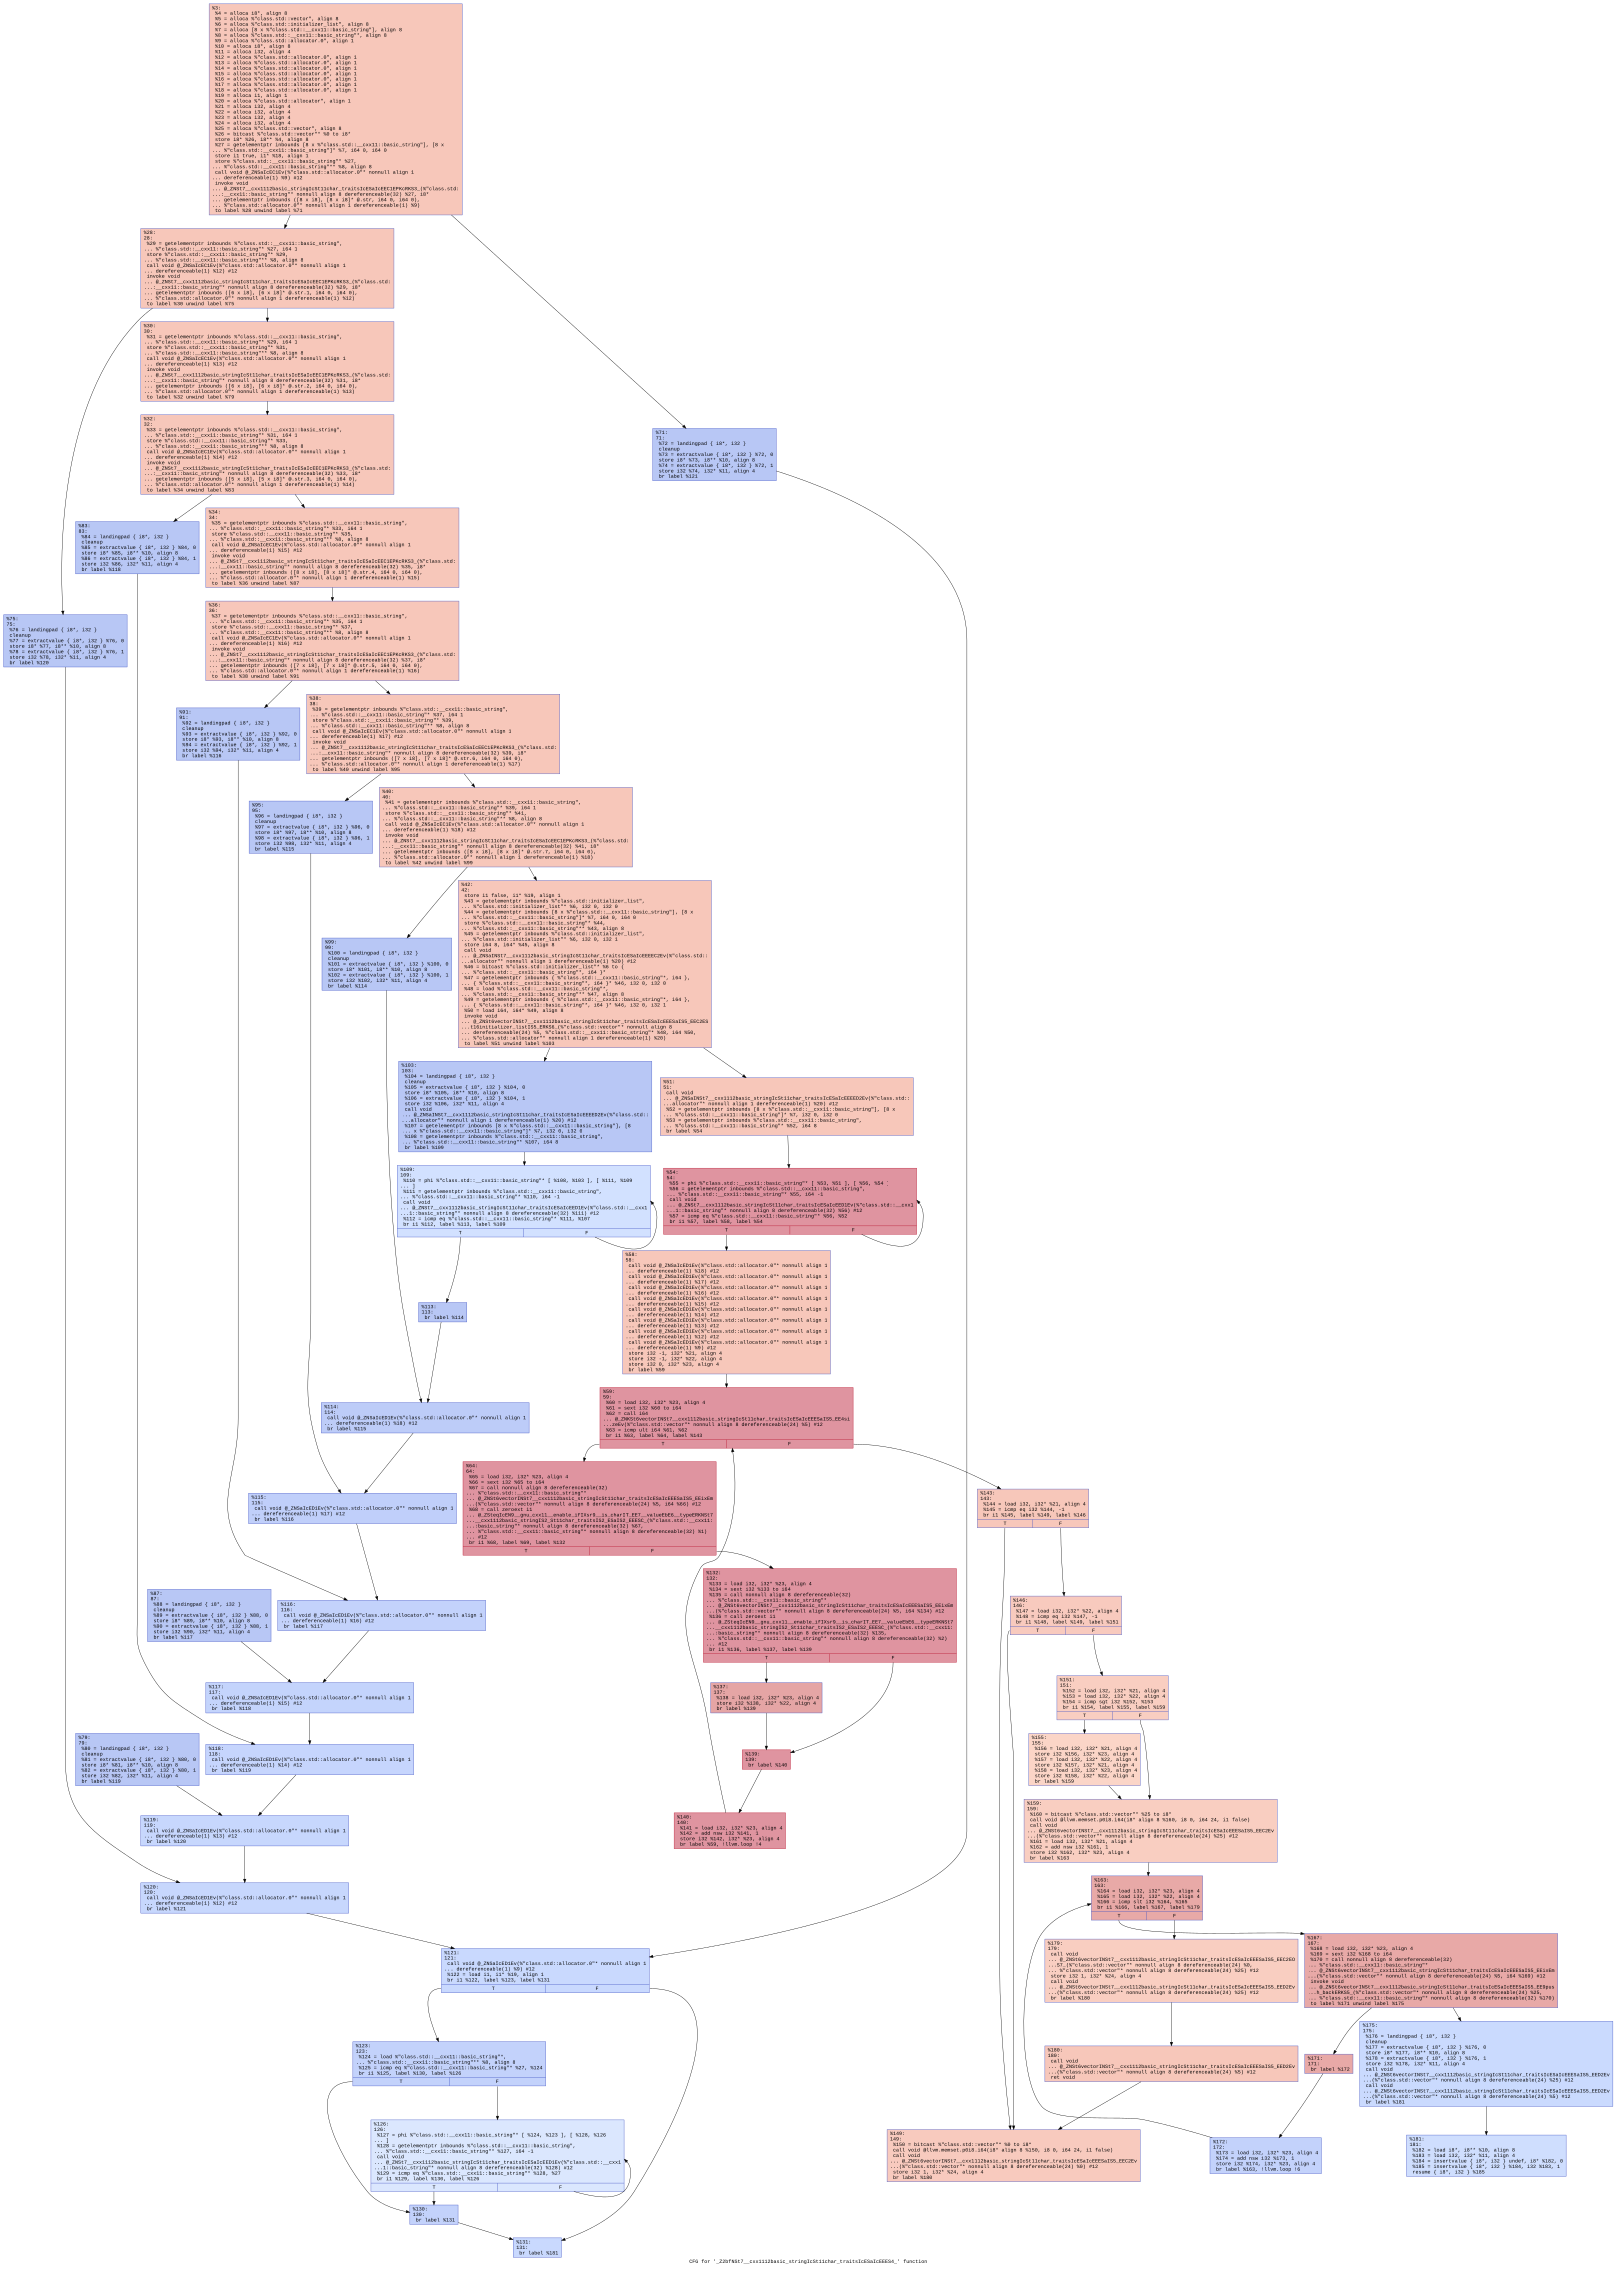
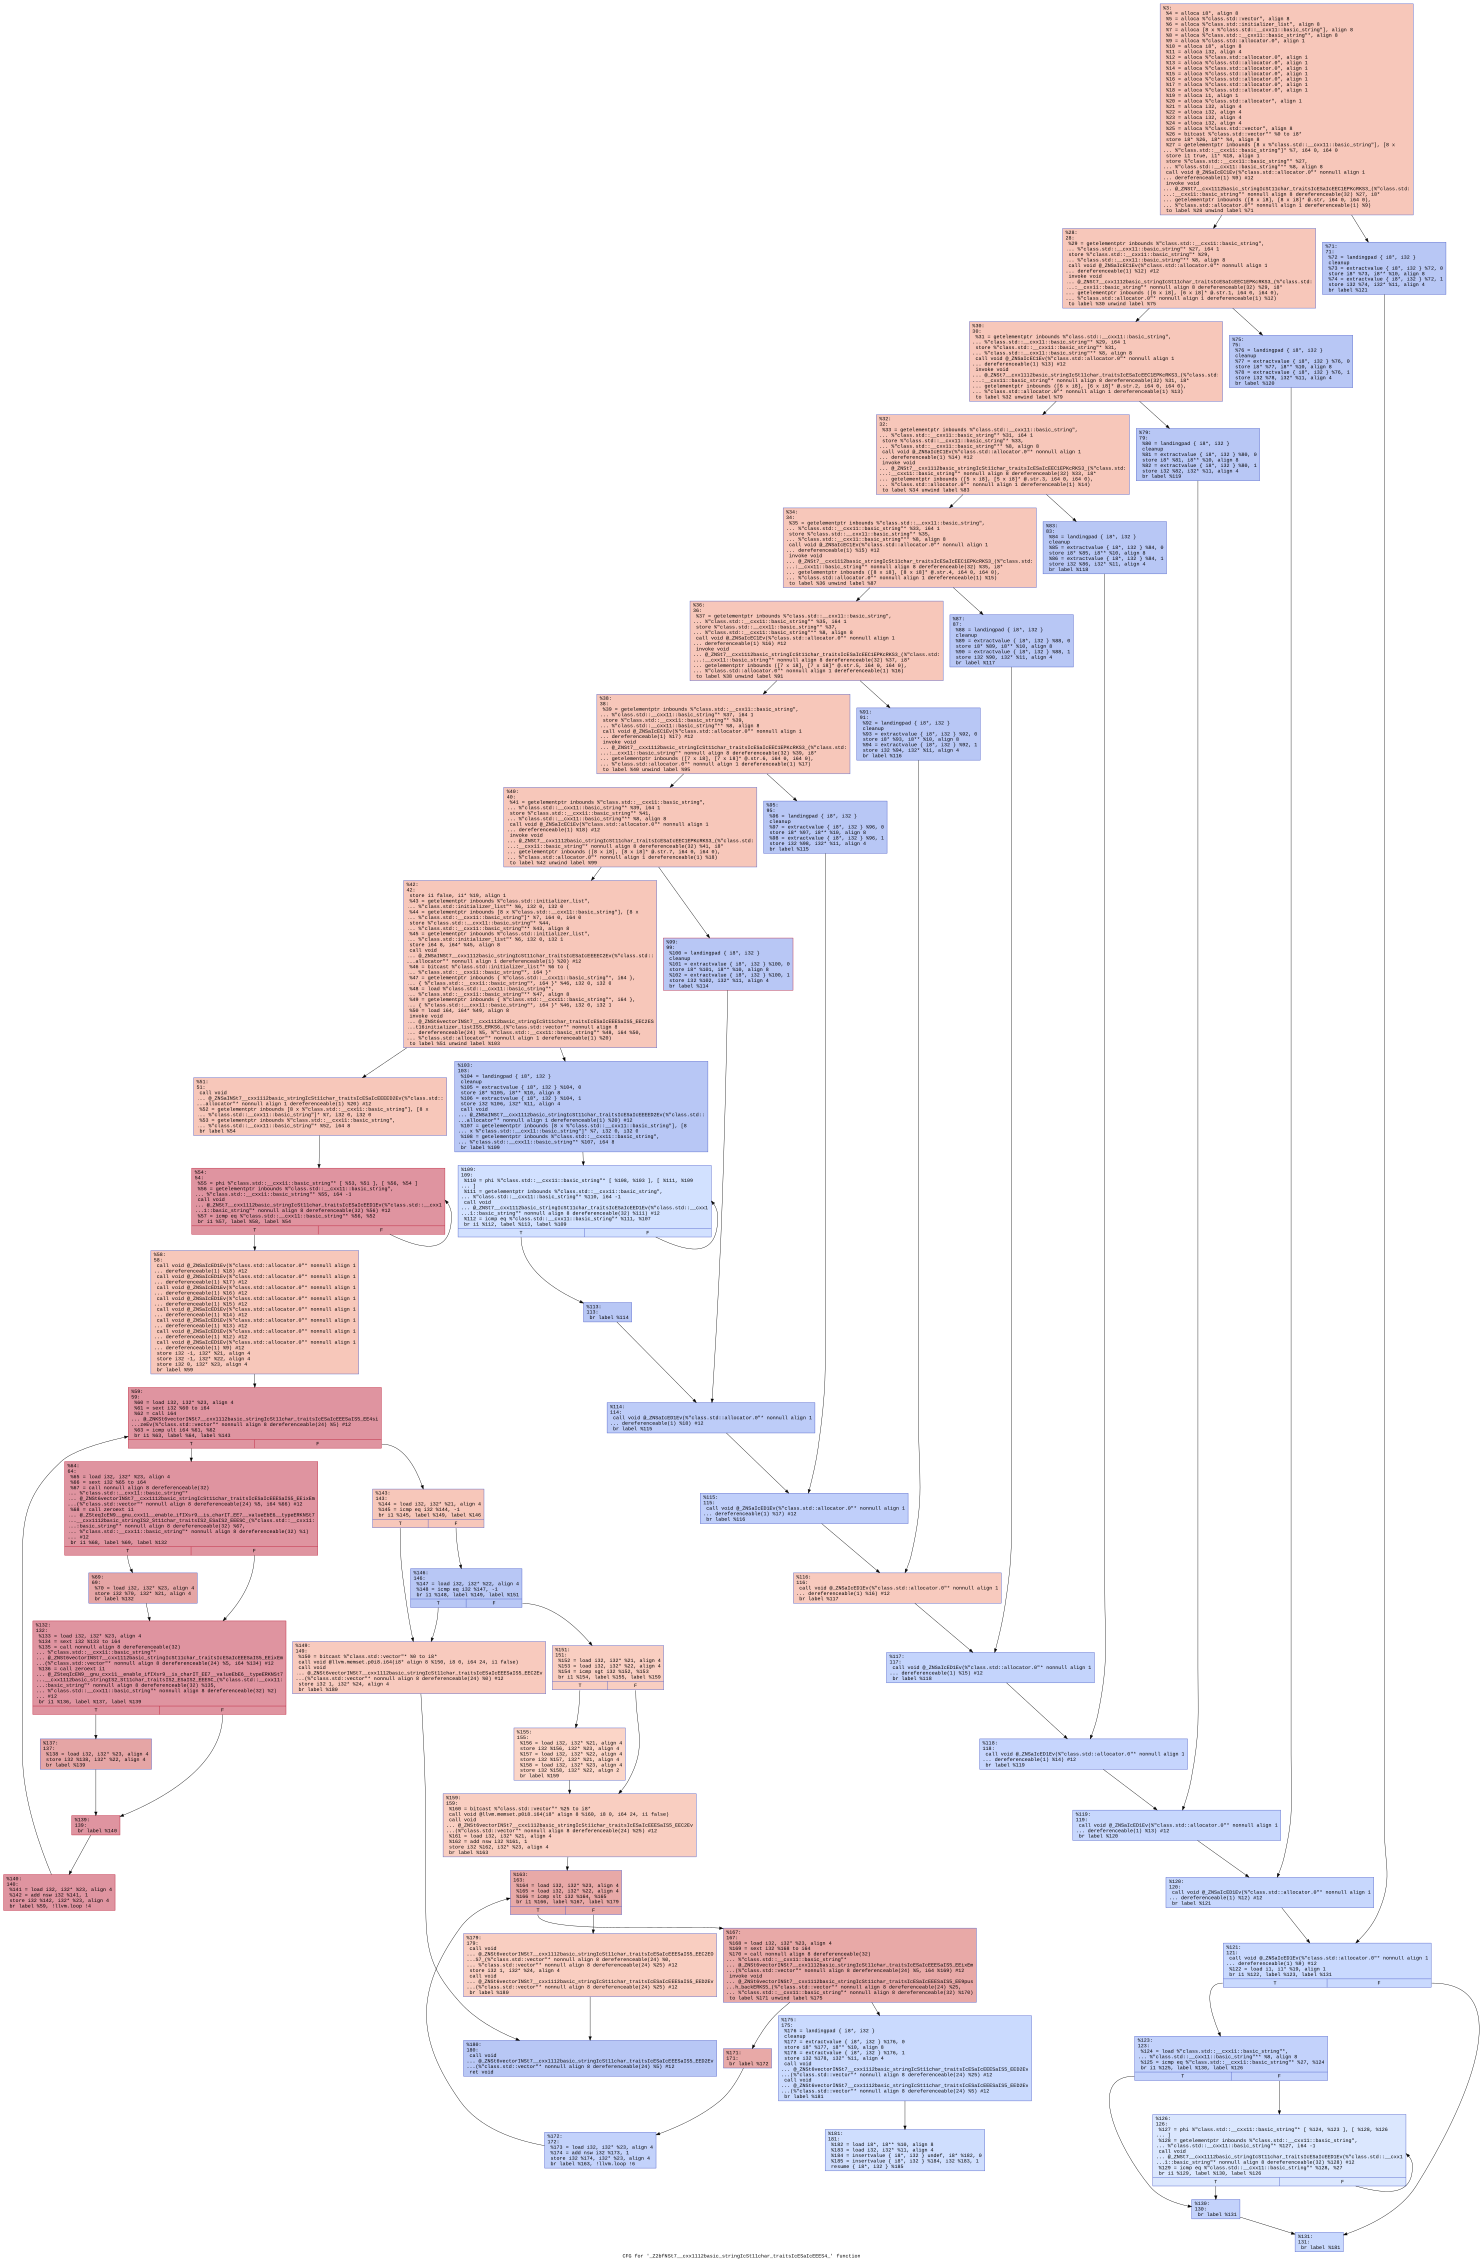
none -> (1153, 414)
none -> (967, 600)
(387, 964) -> (728, 964)
none -> (143, 1588)
(382, 1615) -> (897, 1588)
(1066, 1615) -> (466, 1588)
(1083, 1776) -> (568, 1770)
(1171, 2064) -> (590, 2058)
(1101, 2105) -> (426, 1886)
